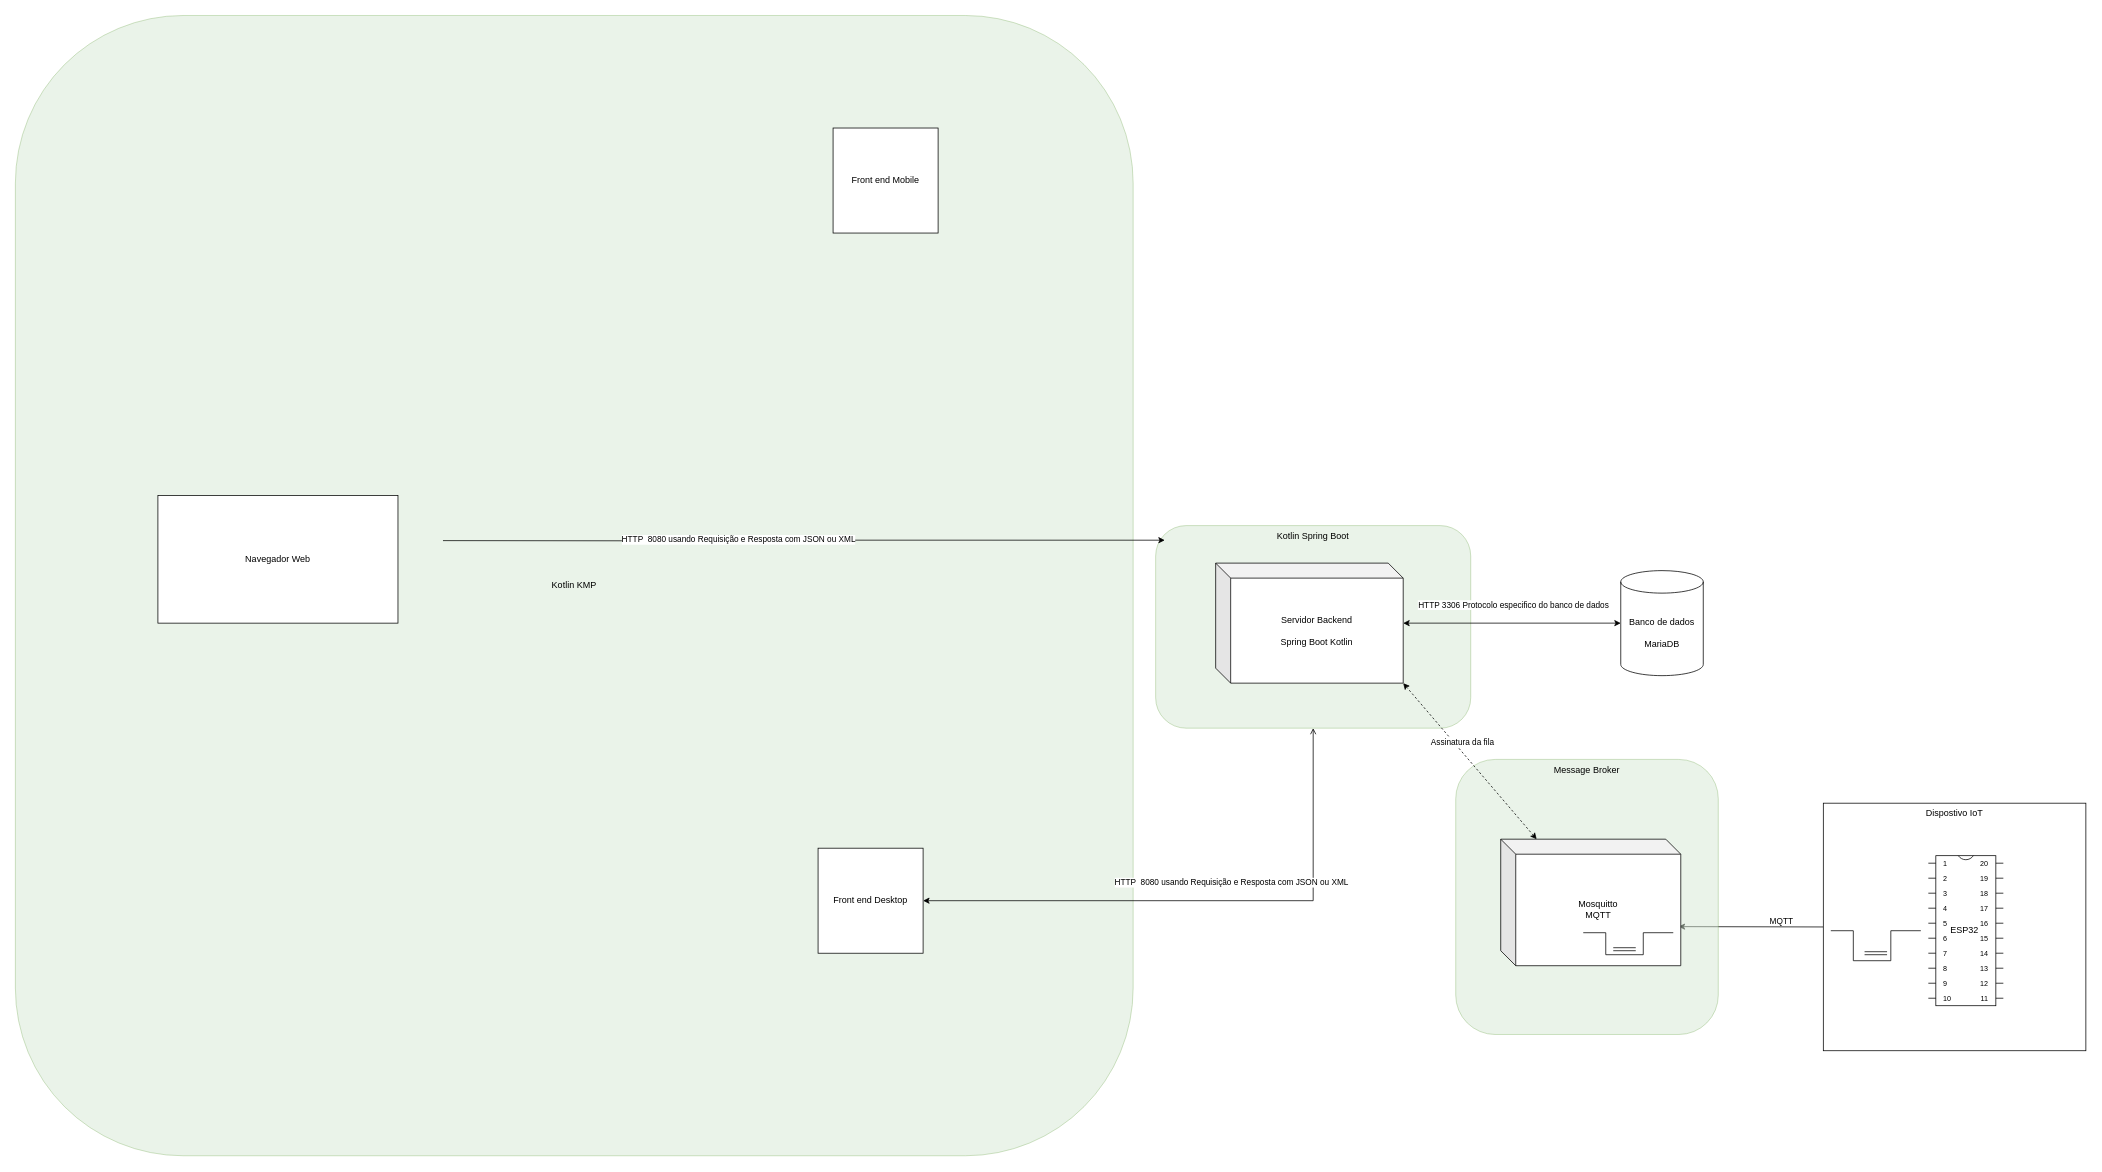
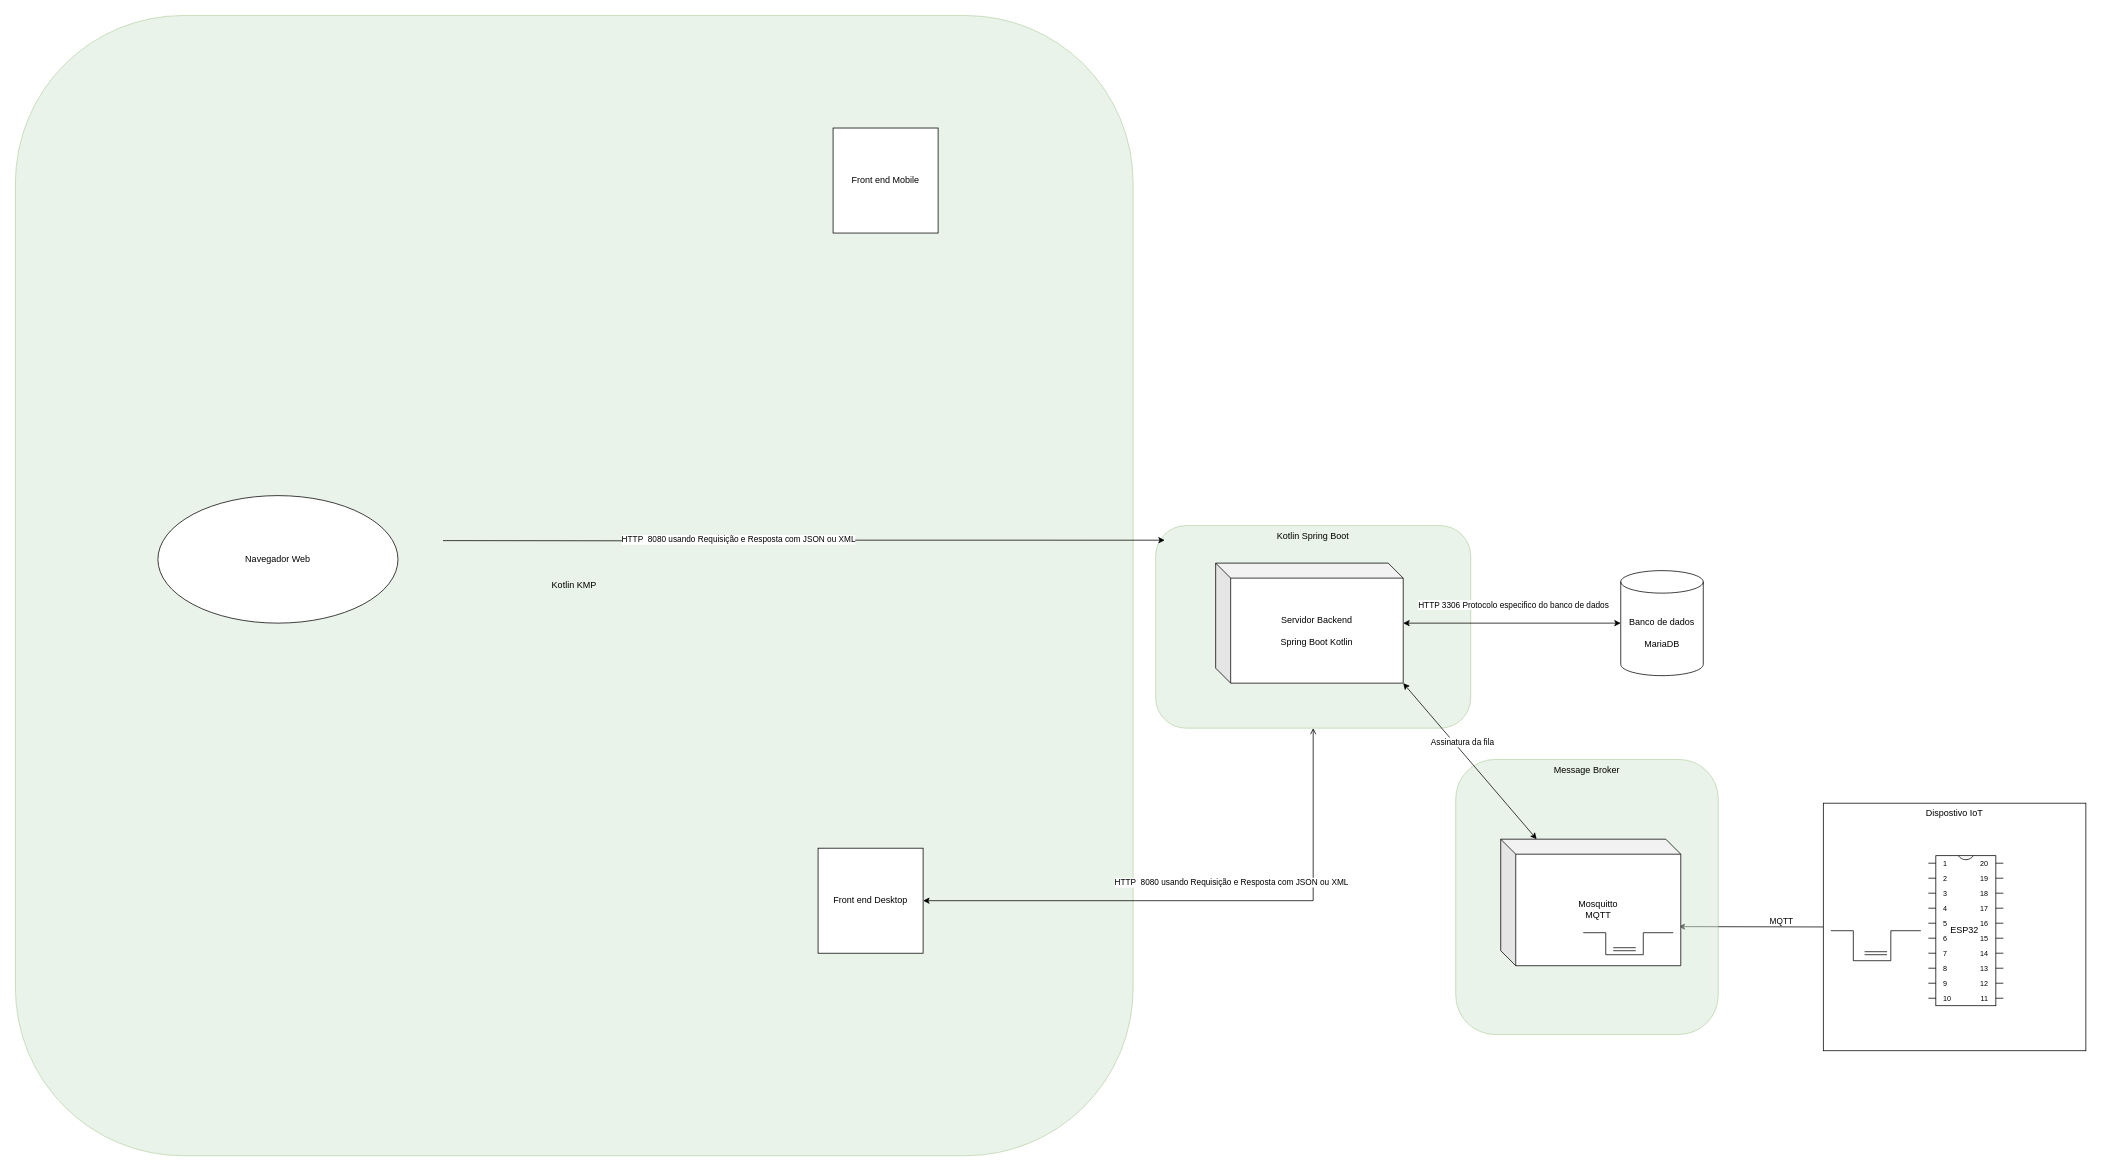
(278, 559) -> (278, 559)
(1495, 790) -> (1495, 790)
